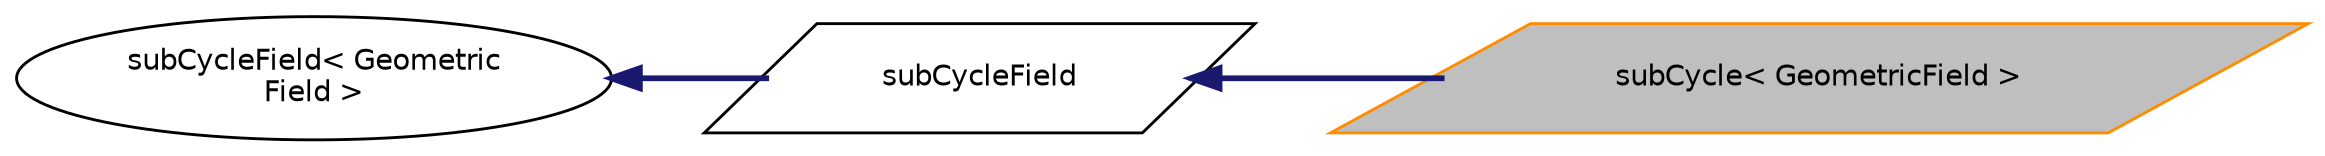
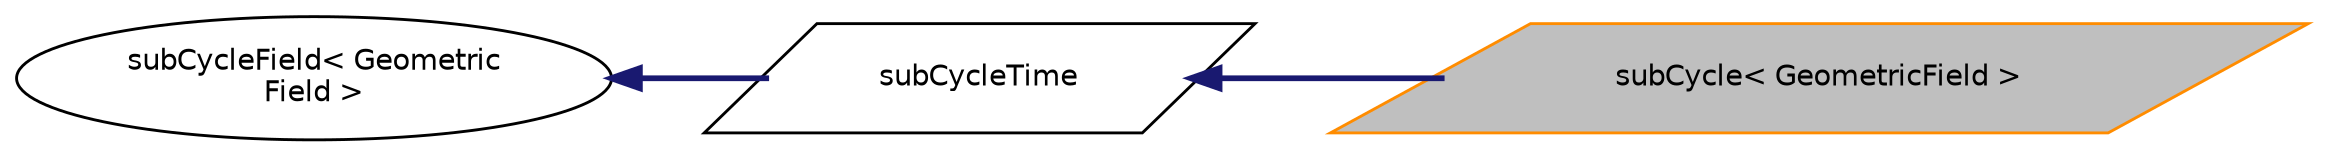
(980, 78) -> (980, 78)
